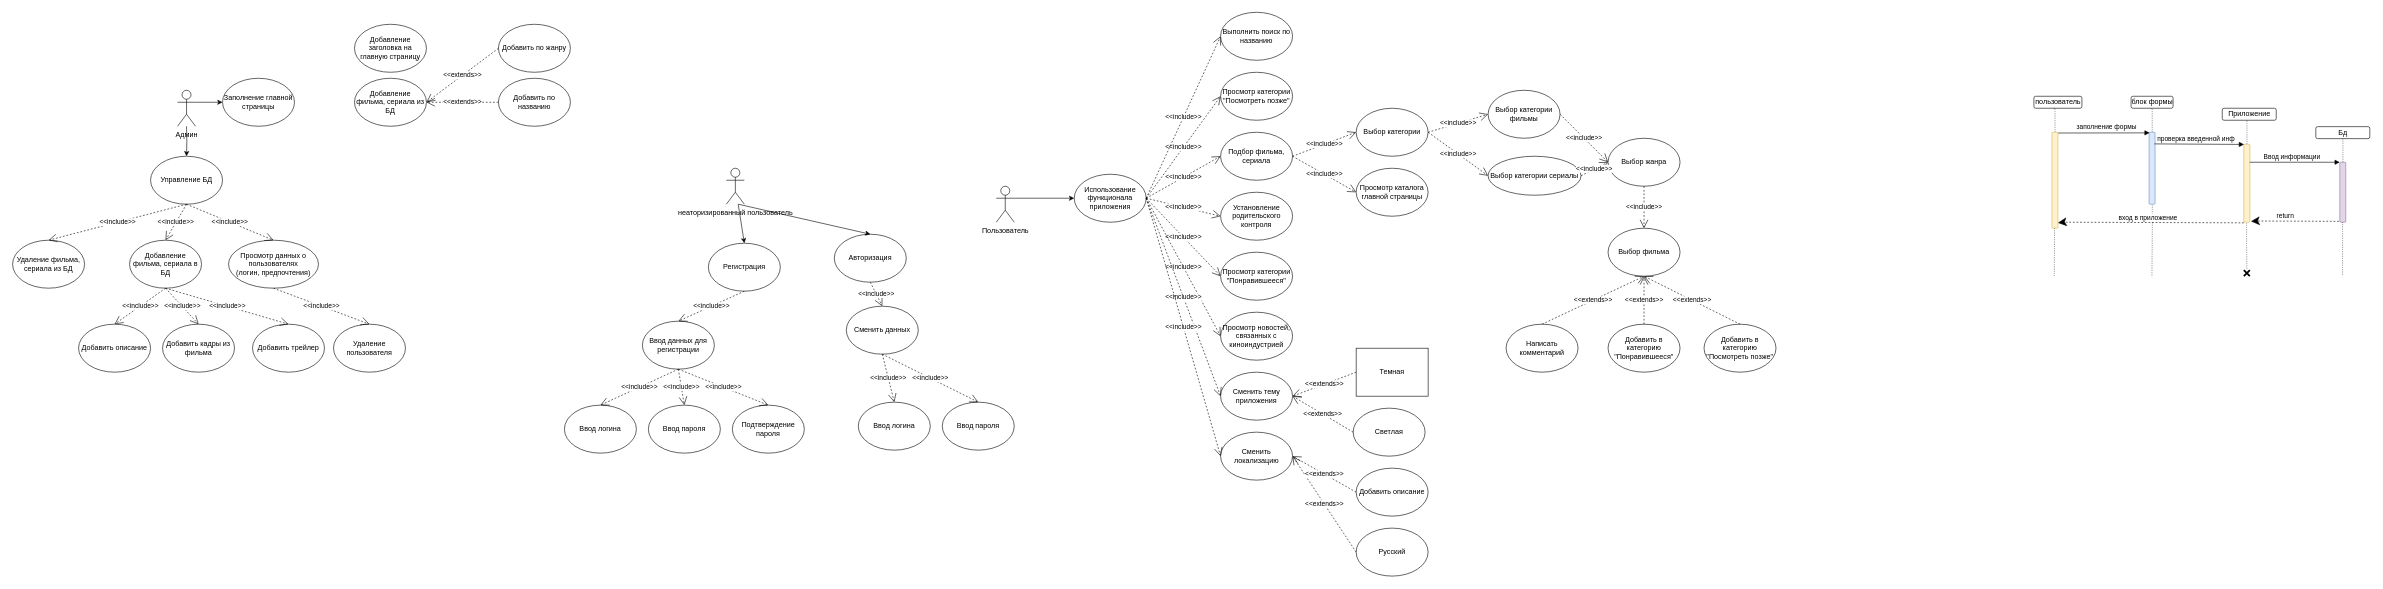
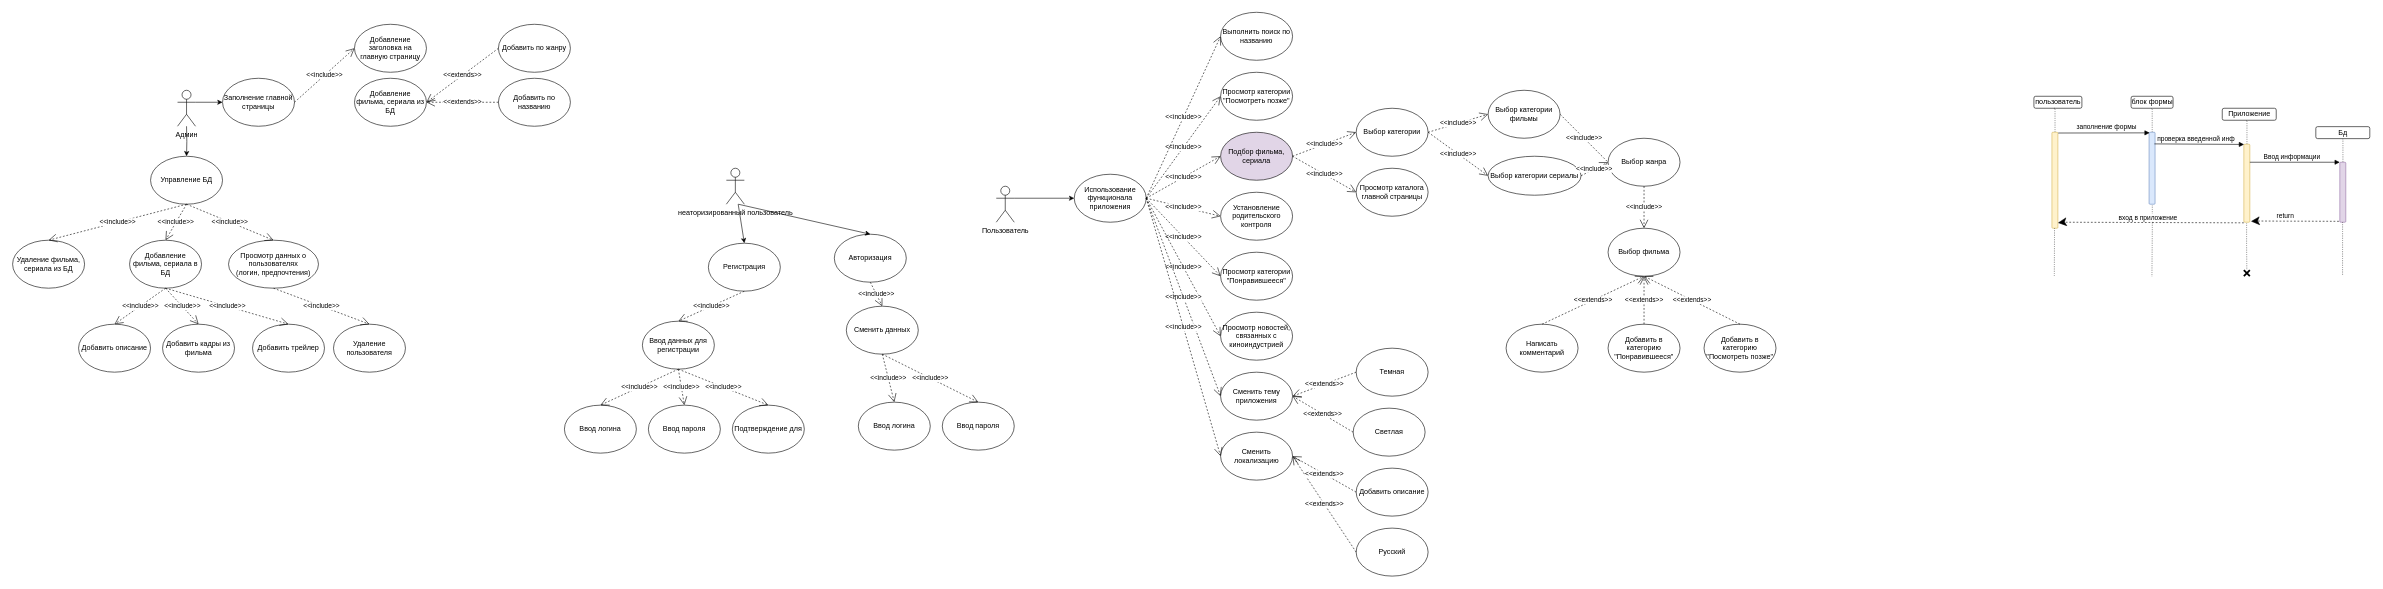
none -> (323, 76)
(1257, 156) -> (1257, 156)
(1605, 159) -> (1605, 159)
(1392, 372) -> (1392, 372)
(768, 429) -> (768, 429)
